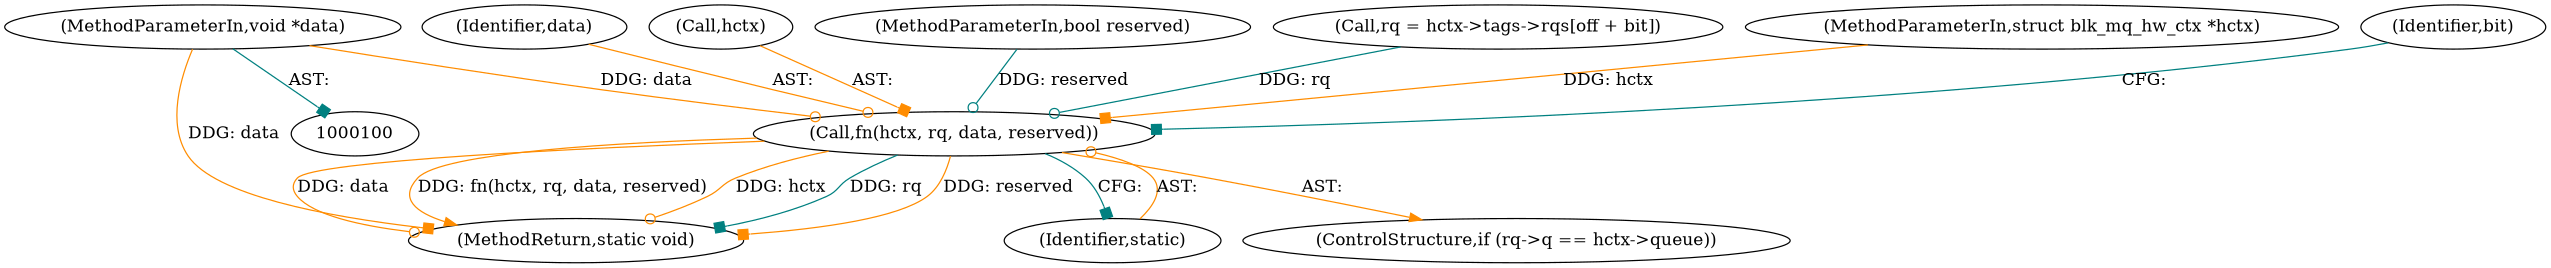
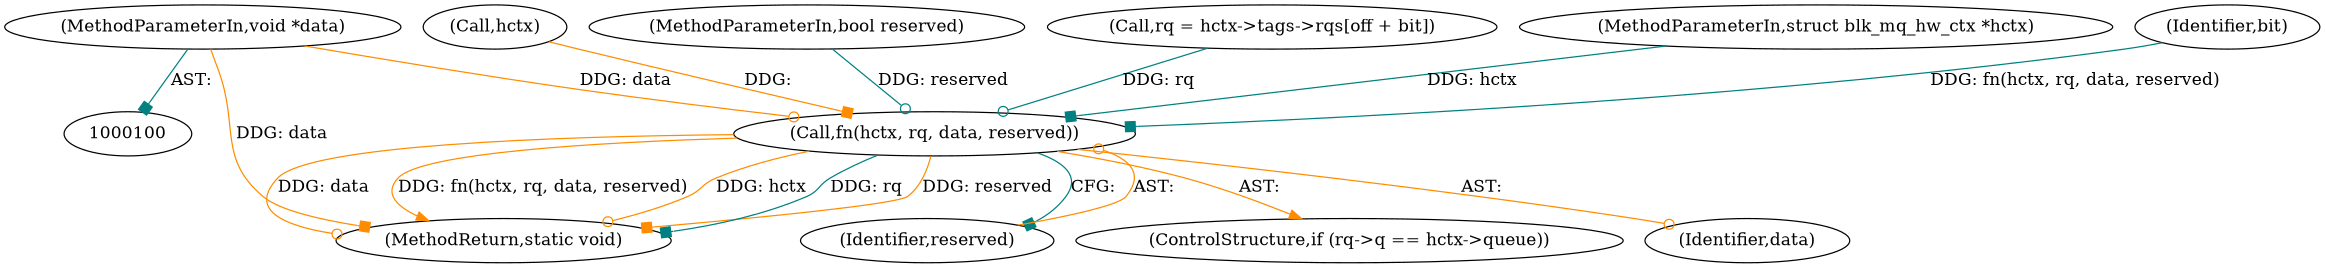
(726, 78) -> (1371, 183)
(876, 80) -> (771, 80)
(2147, 80) -> (2075, 80)
(1490, 81) -> (1372, 81)
(1113, 241) -> (927, 241)
